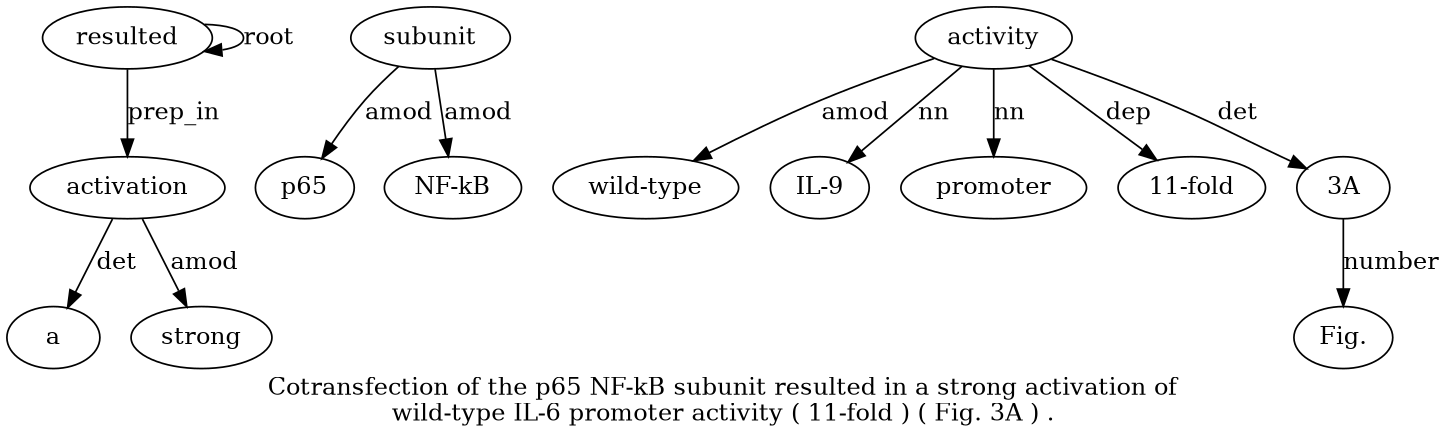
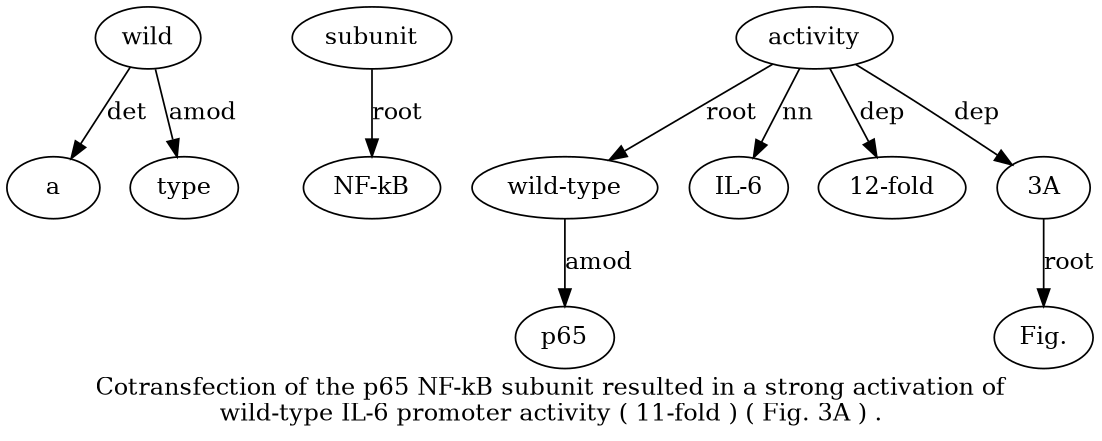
(127, 38) -> none
(362, 103) -> (565, 254)
(479, 113) -> (398, 113)
(856, 113) -> (732, 113)
(1238, 113) -> (977, 113)
(127, 188) -> (148, 38)
(820, 188) -> (739, 188)
(994, 188) -> none
(1192, 188) -> (892, 188)
(1392, 263) -> (1070, 263)
(202, 338) -> (184, 188)
